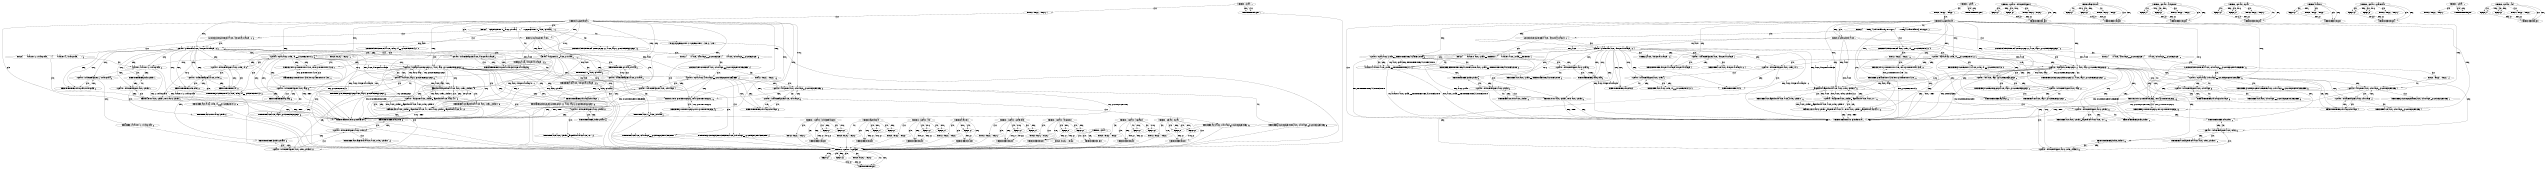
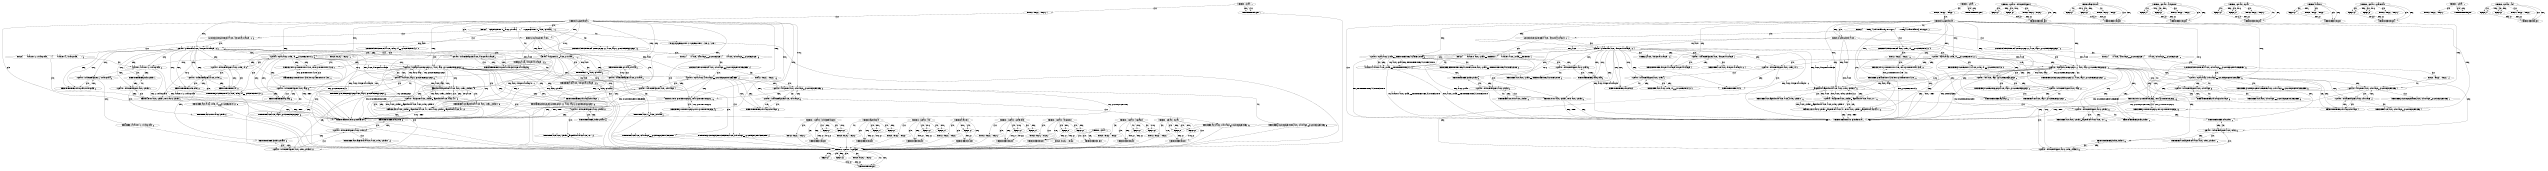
(595, 61) -> (575, 65)
